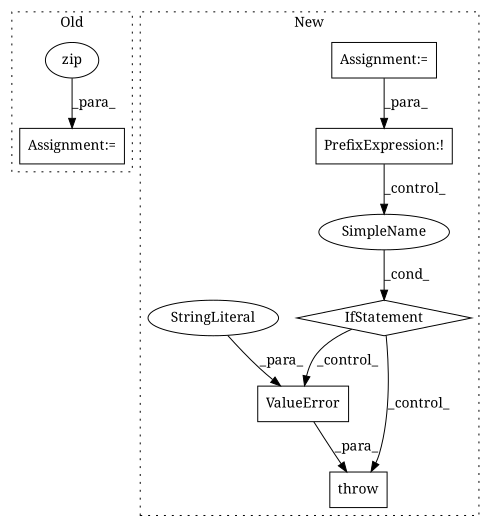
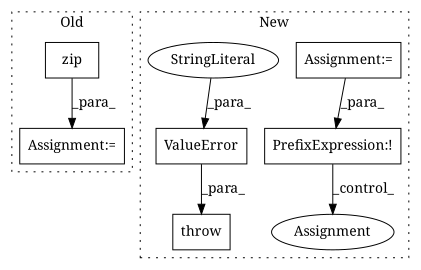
(72, 60) -> (72, 60)
(384, 232) -> (333, 232)
(384, 318) -> none
